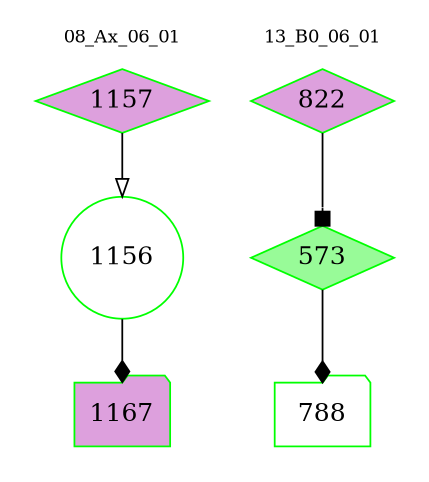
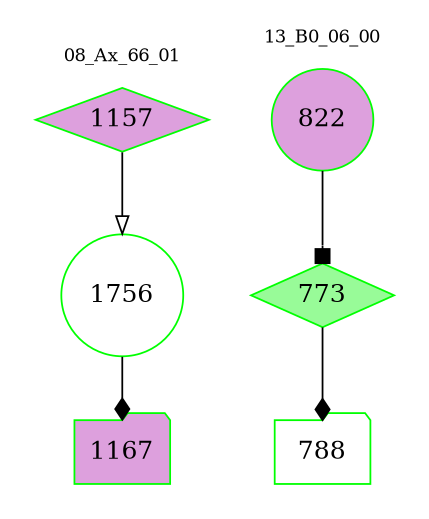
(122, 38) -> (122, 57)
(323, 38) -> (323, 38)
(323, 101) -> (323, 120)
(122, 258) -> (122, 295)
(323, 258) -> (323, 295)
